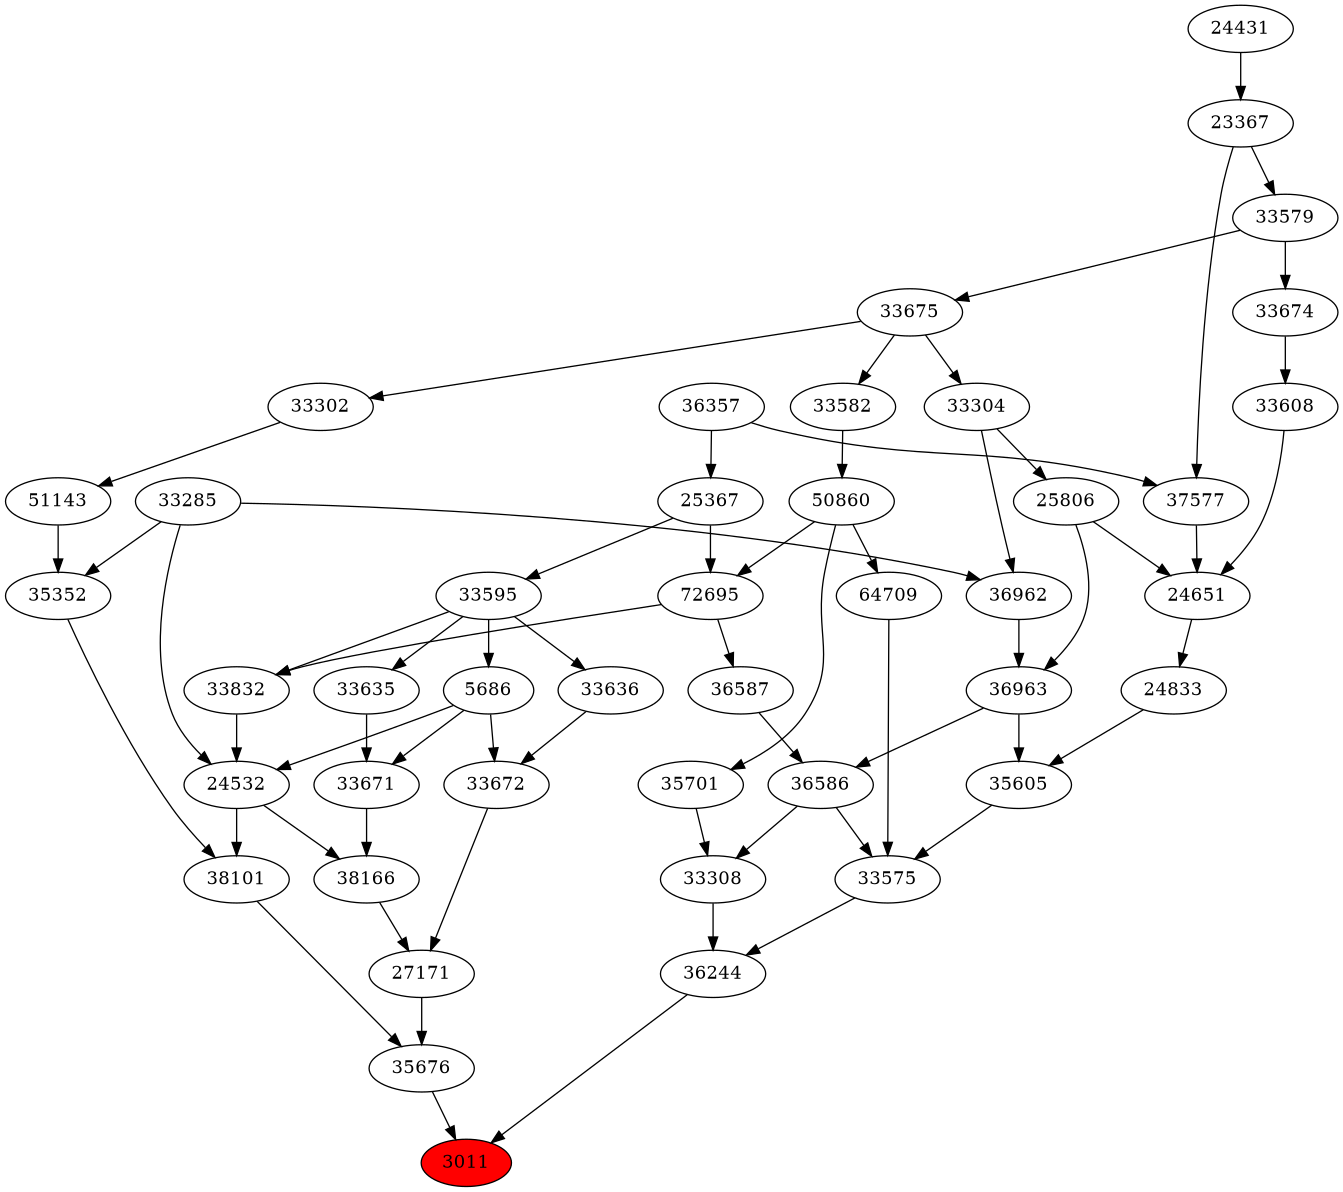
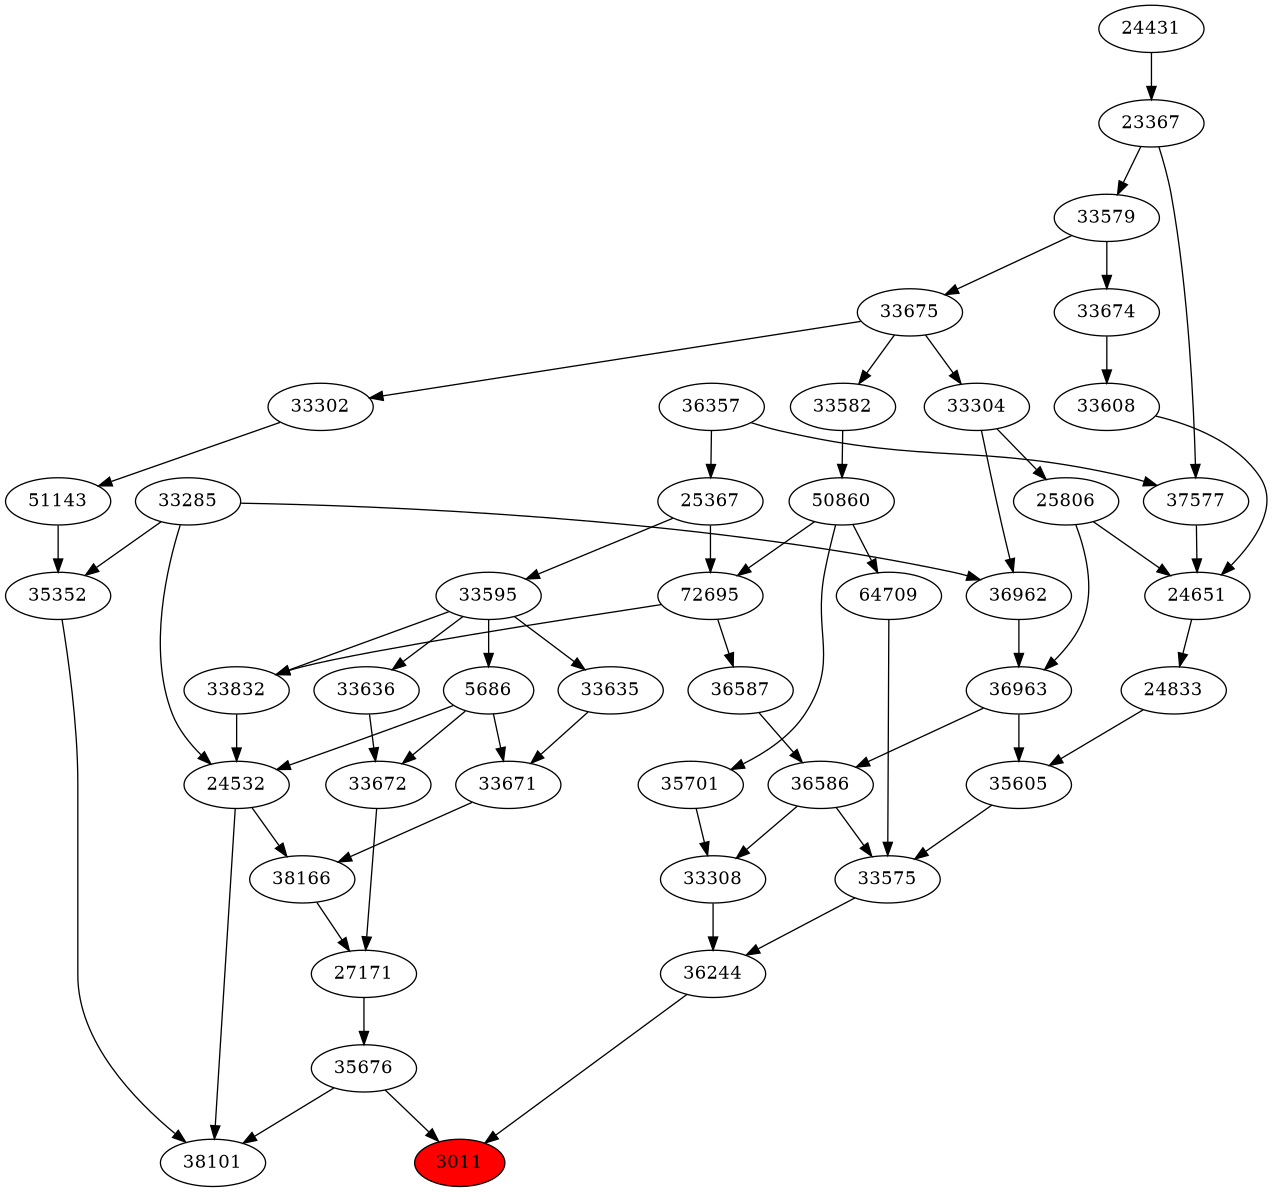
(324, 969) -> (294, 1112)
